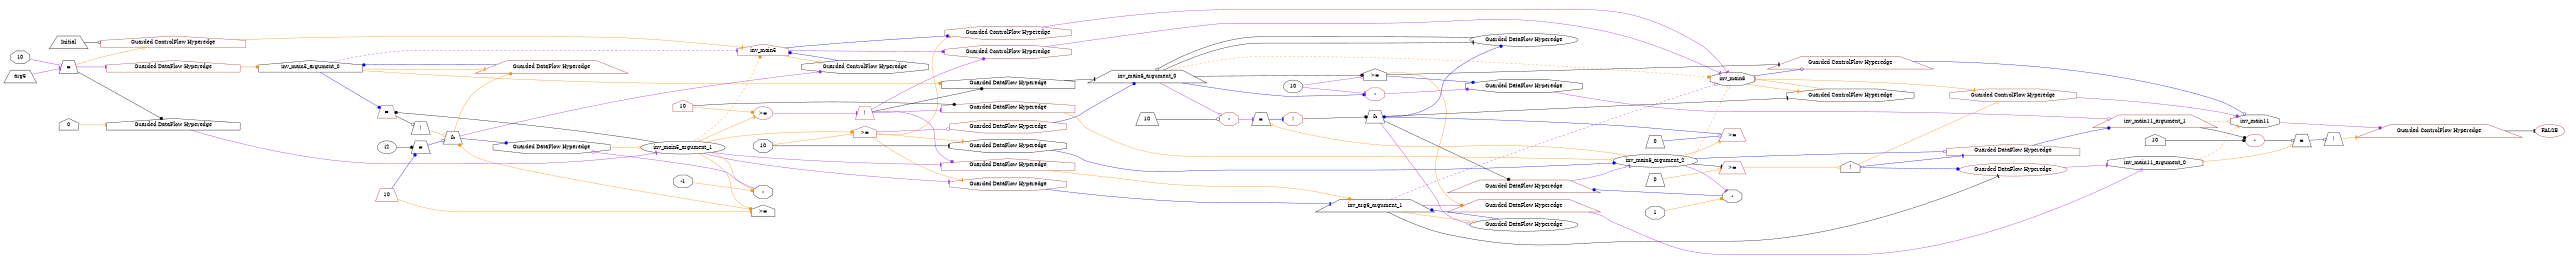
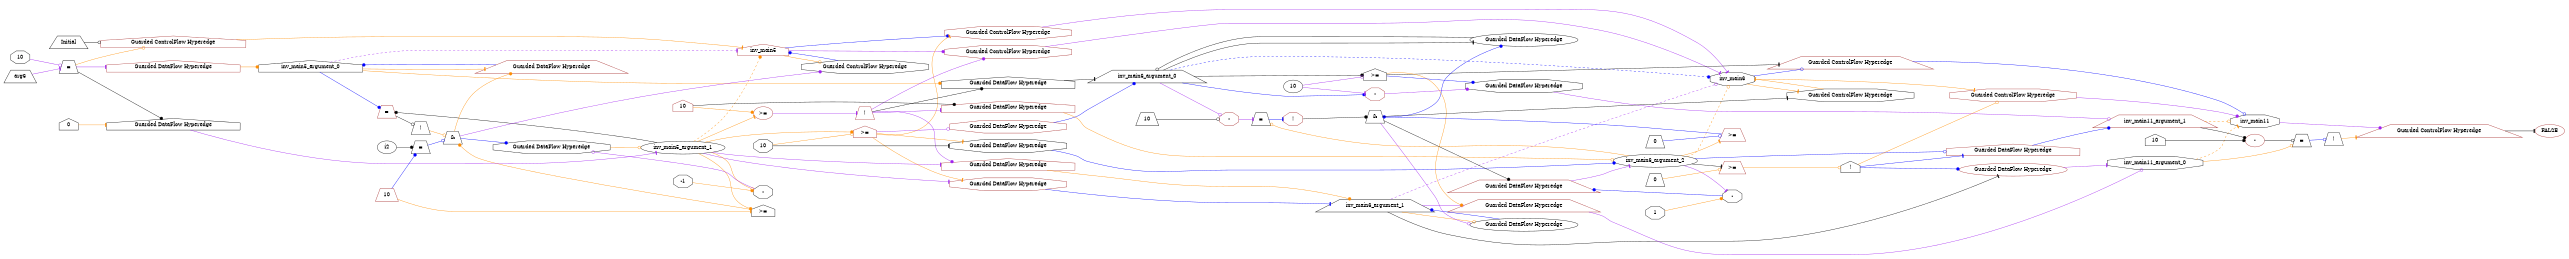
(1438, 60) -> (1438, 60)
(1375, 206) -> (1375, 206)
